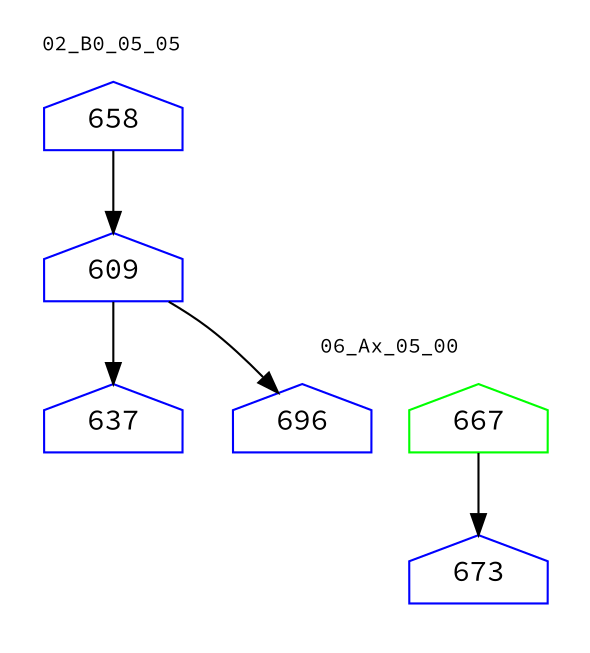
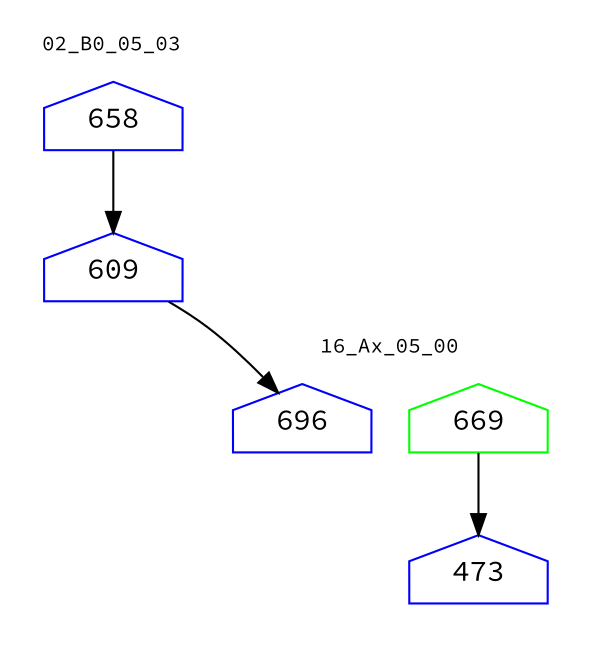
(112, 45) -> (112, 45)
(390, 347) -> (390, 347)
(113, 422) -> none
(478, 422) -> (478, 422)
(478, 573) -> (478, 573)
